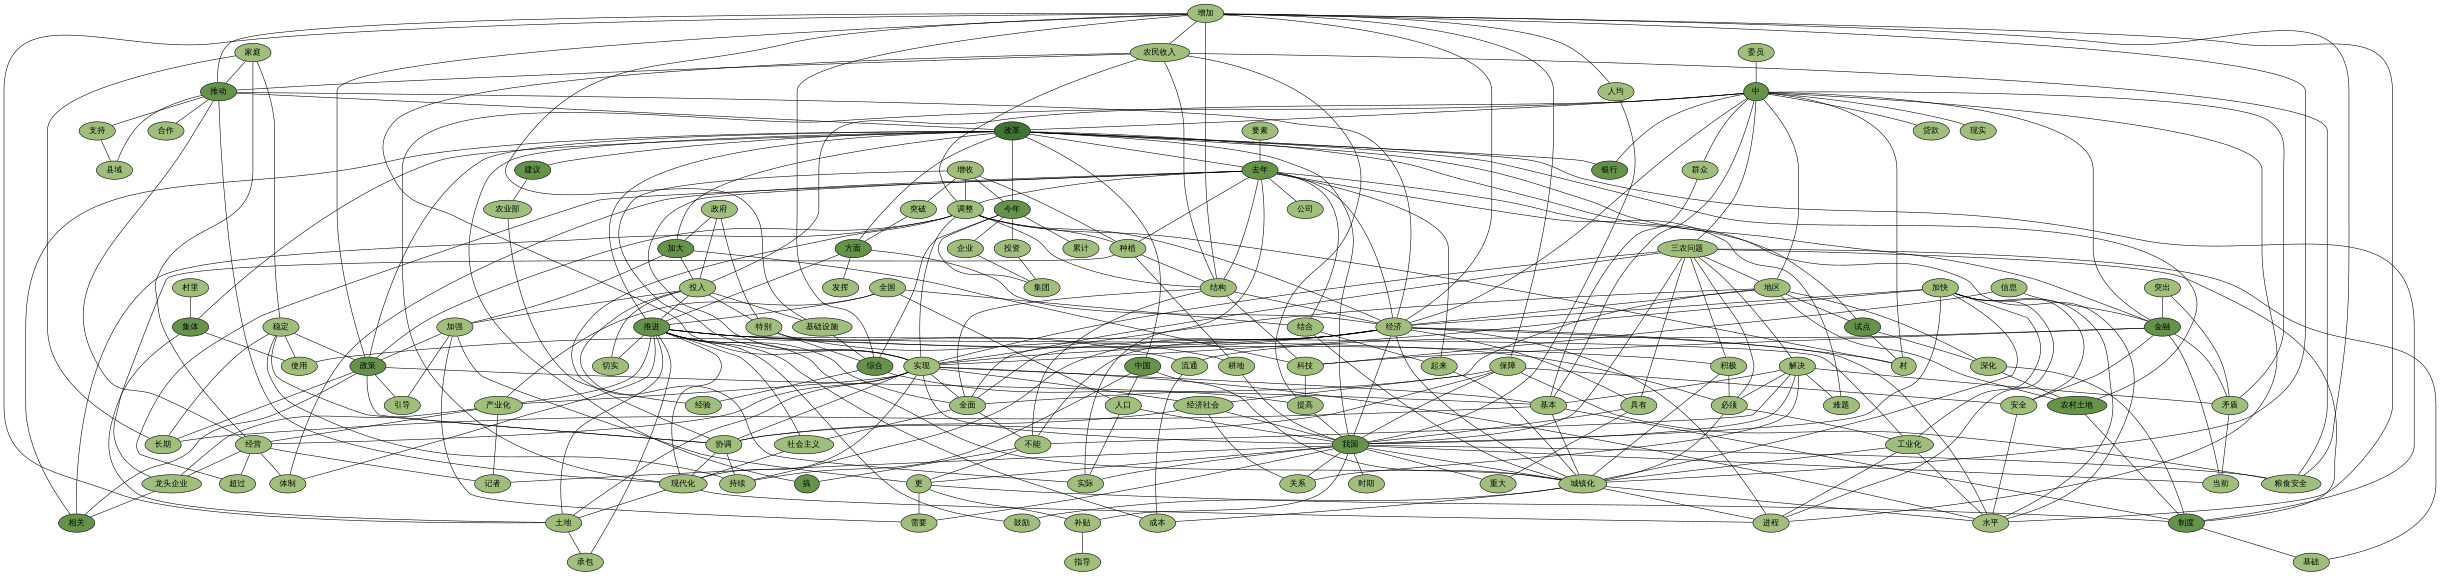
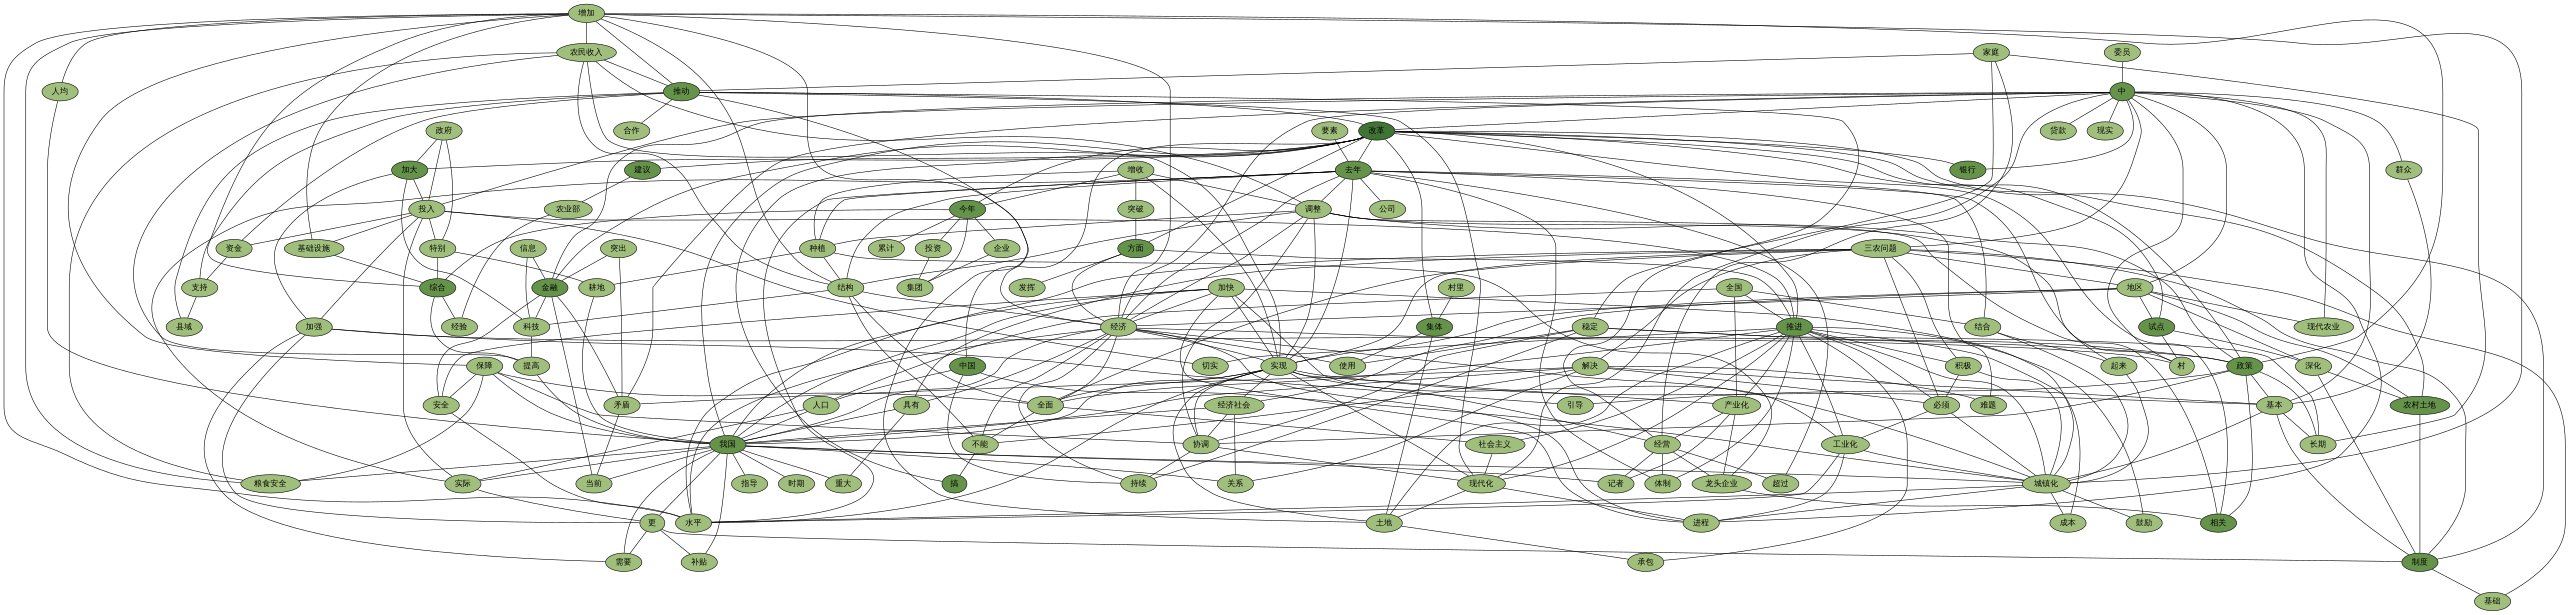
none -> (234, 249)
none -> (2324, 327)
(1190, 366) -> none
(970, 466) -> (558, 508)
(1083, 543) -> (739, 464)
